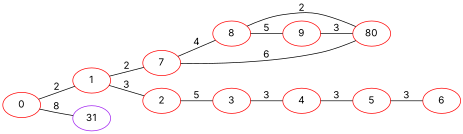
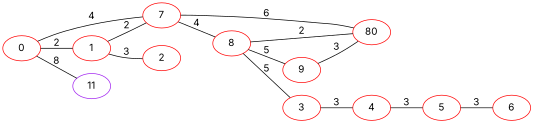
none -> (89, 25)
(197, 101) -> (267, 76)
(92, 118) -> (92, 86)
